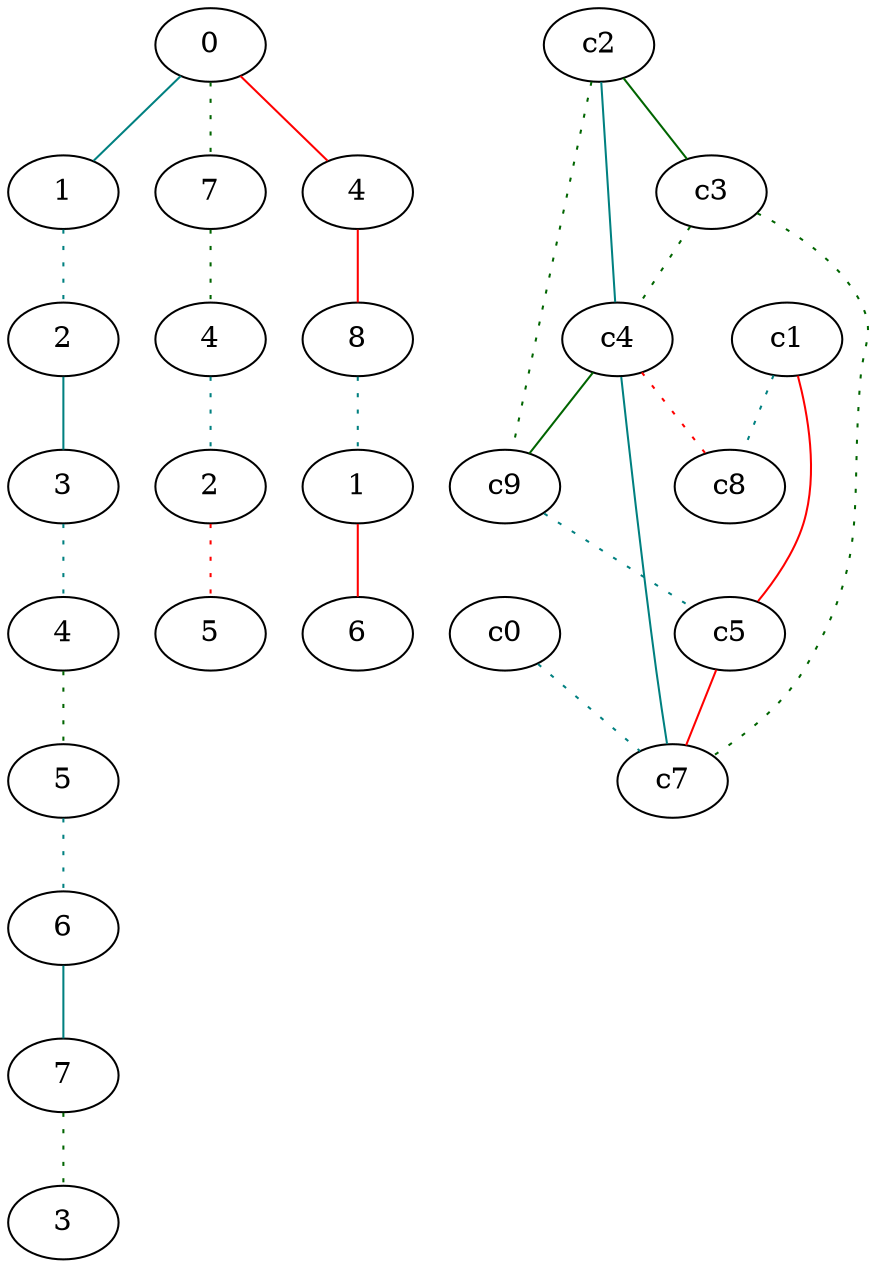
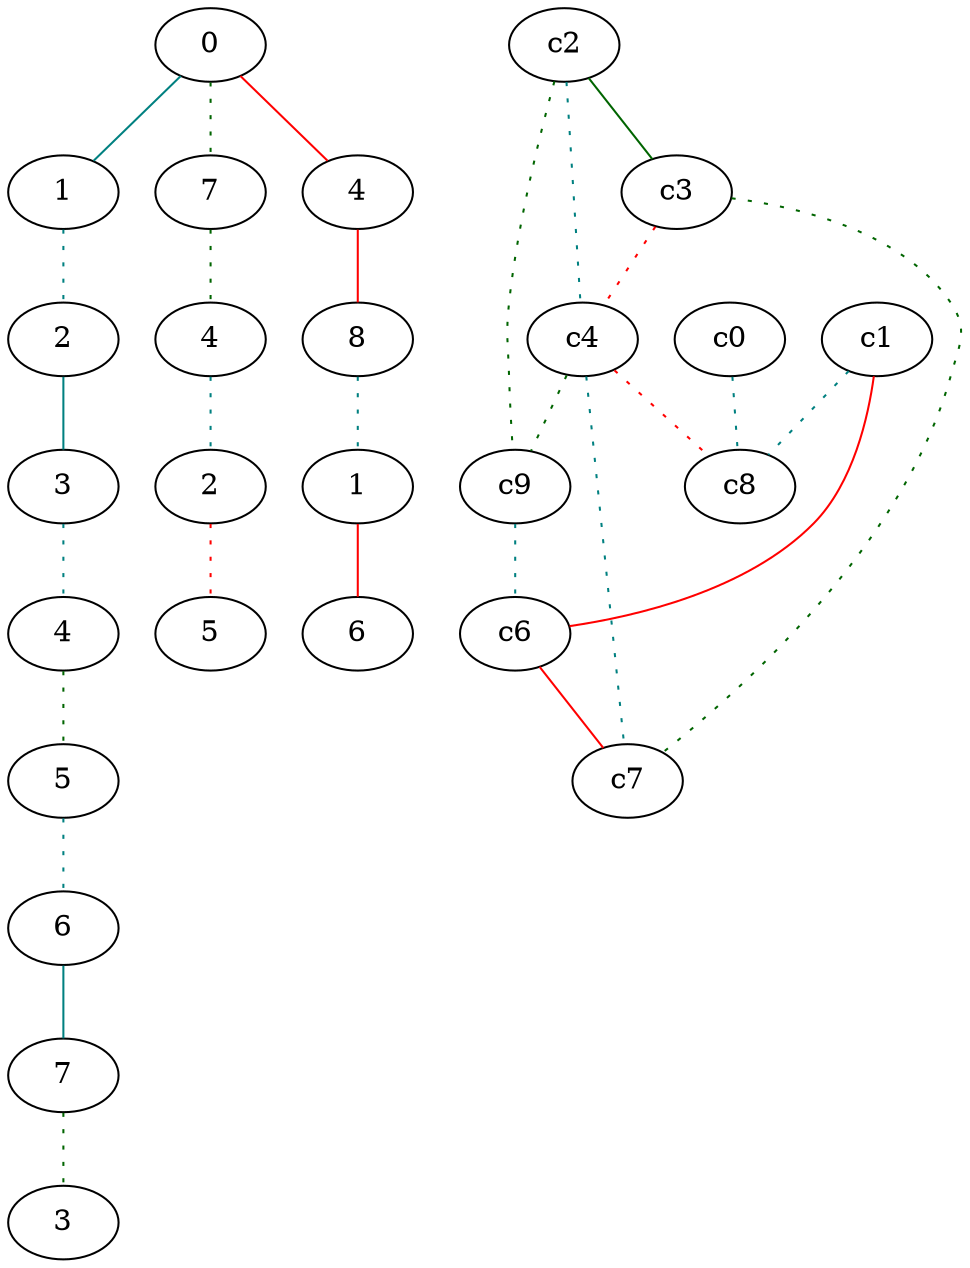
(608, 192) -> (573, 192)
(664, 266) -> (630, 266)
(561, 413) -> (549, 413)
(642, 561) -> (605, 560)
(730, 634) -> (515, 634)
(589, 708) -> (735, 413)
